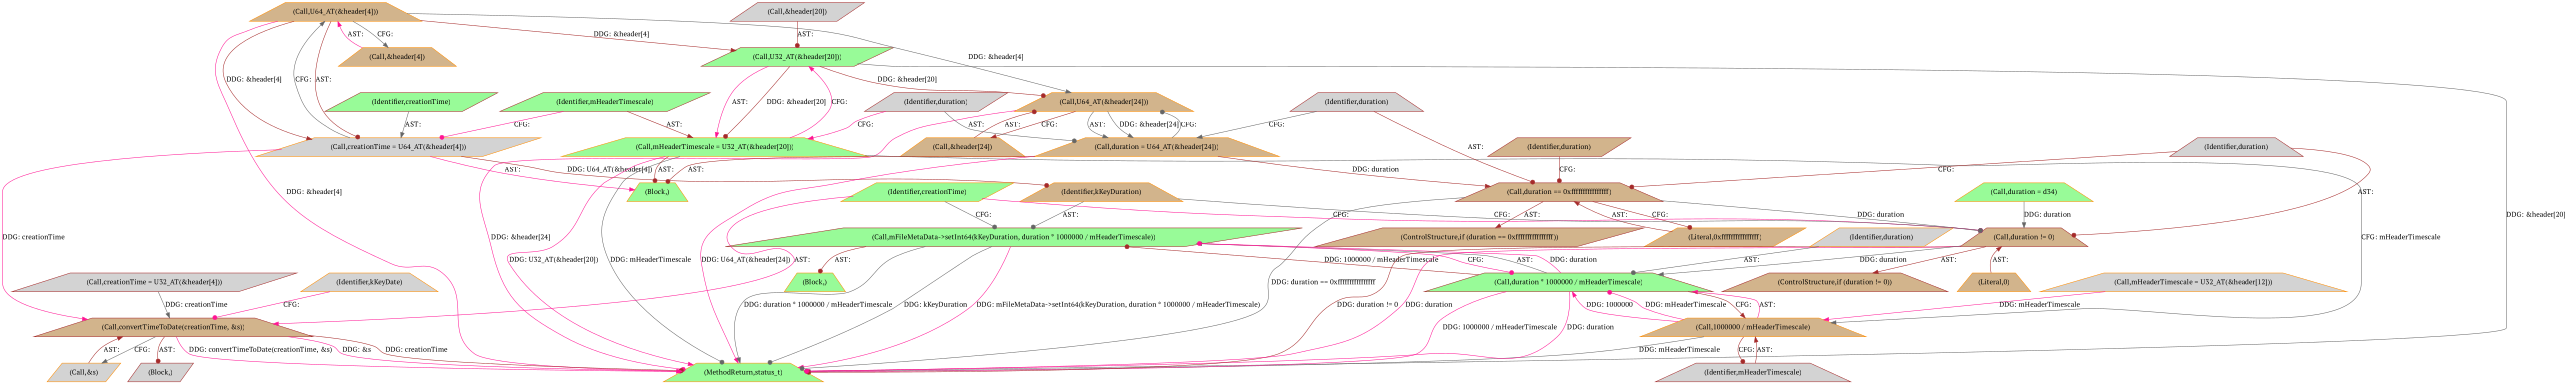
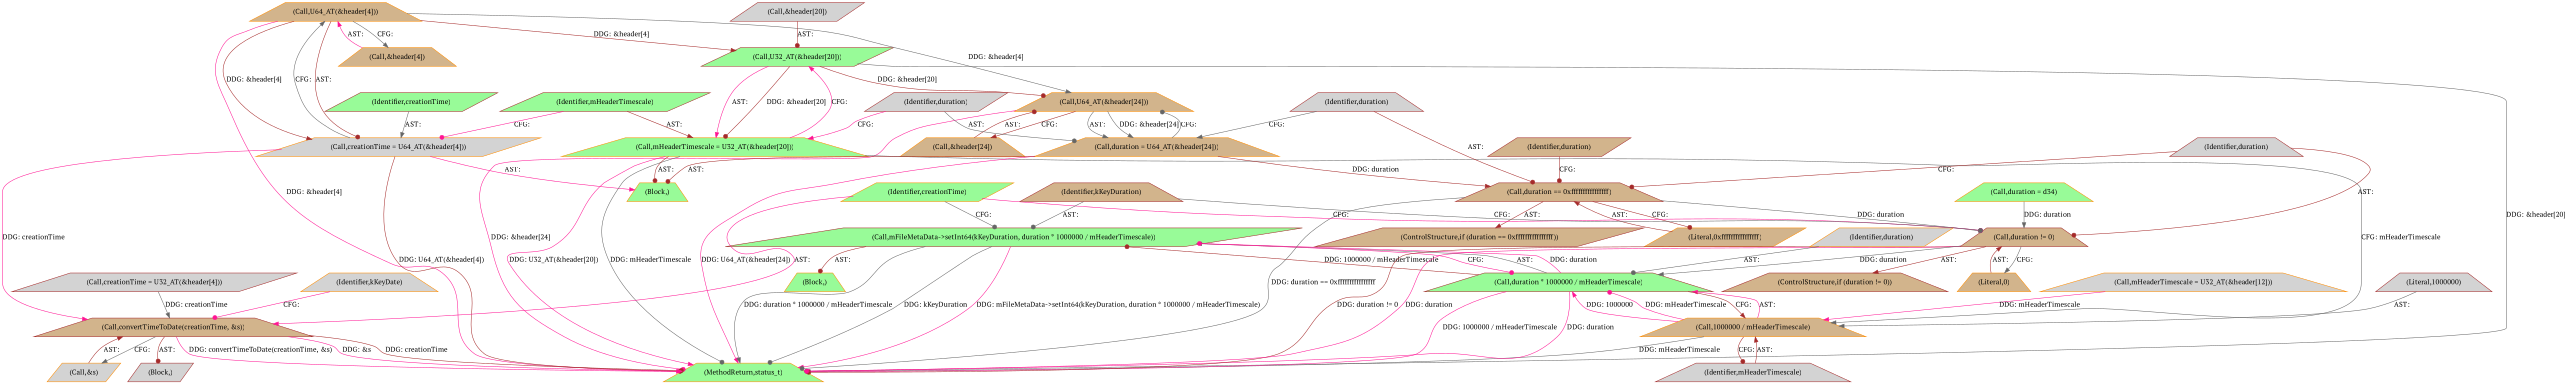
(752, 182) -> (471, 323)
(1101, 192) -> (1101, 192)
none -> (2016, 258)
none -> (2434, 282)
